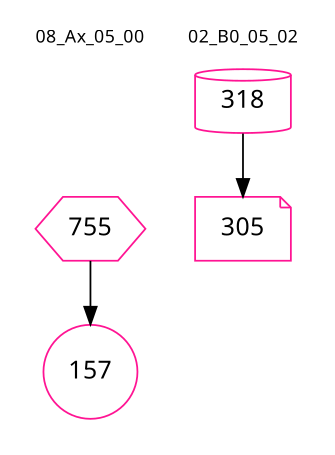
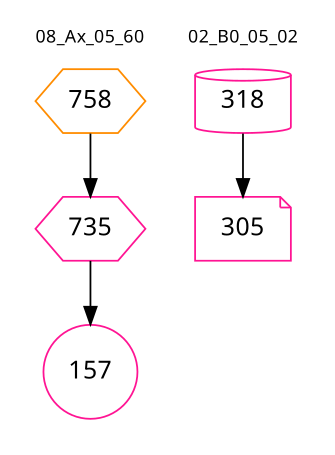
(90, 38) -> (90, 38)
none -> (90, 101)
(90, 229) -> (90, 229)
